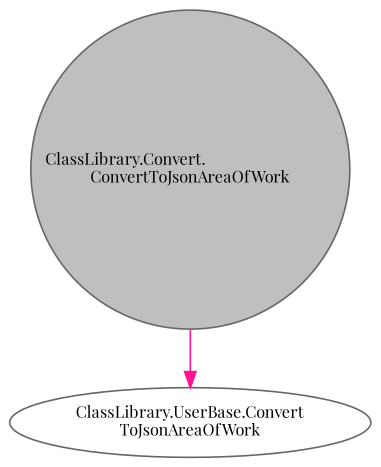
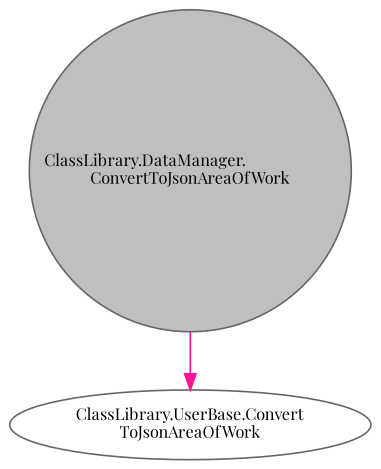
(190, 170) -> (190, 171)
